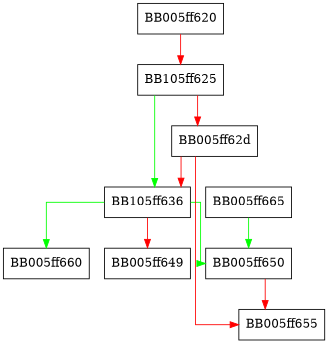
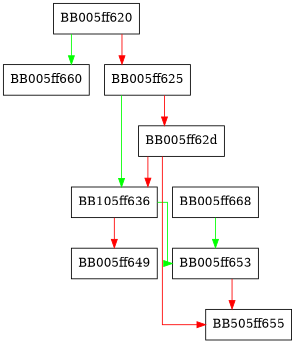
(181, 80) -> (147, 80)
(57, 202) -> (71, 45)
(249, 202) -> (215, 202)
(249, 264) -> (215, 264)
(282, 325) -> (249, 325)
